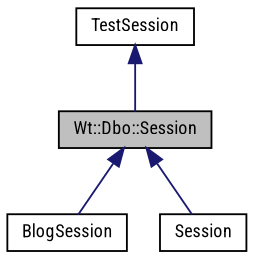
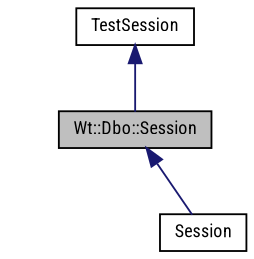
(67, 233) -> none
